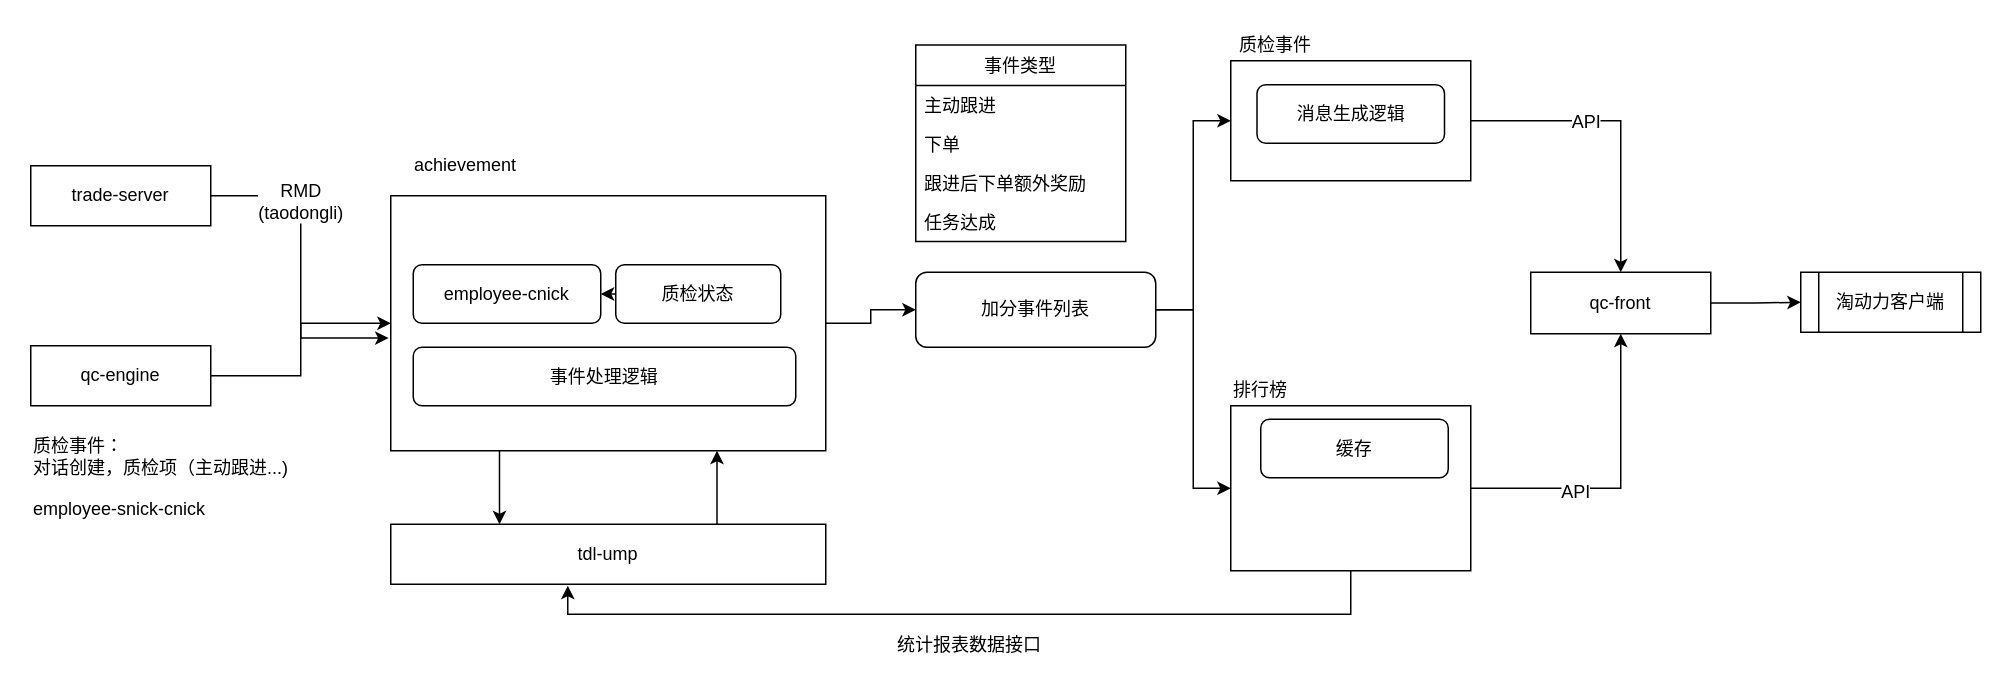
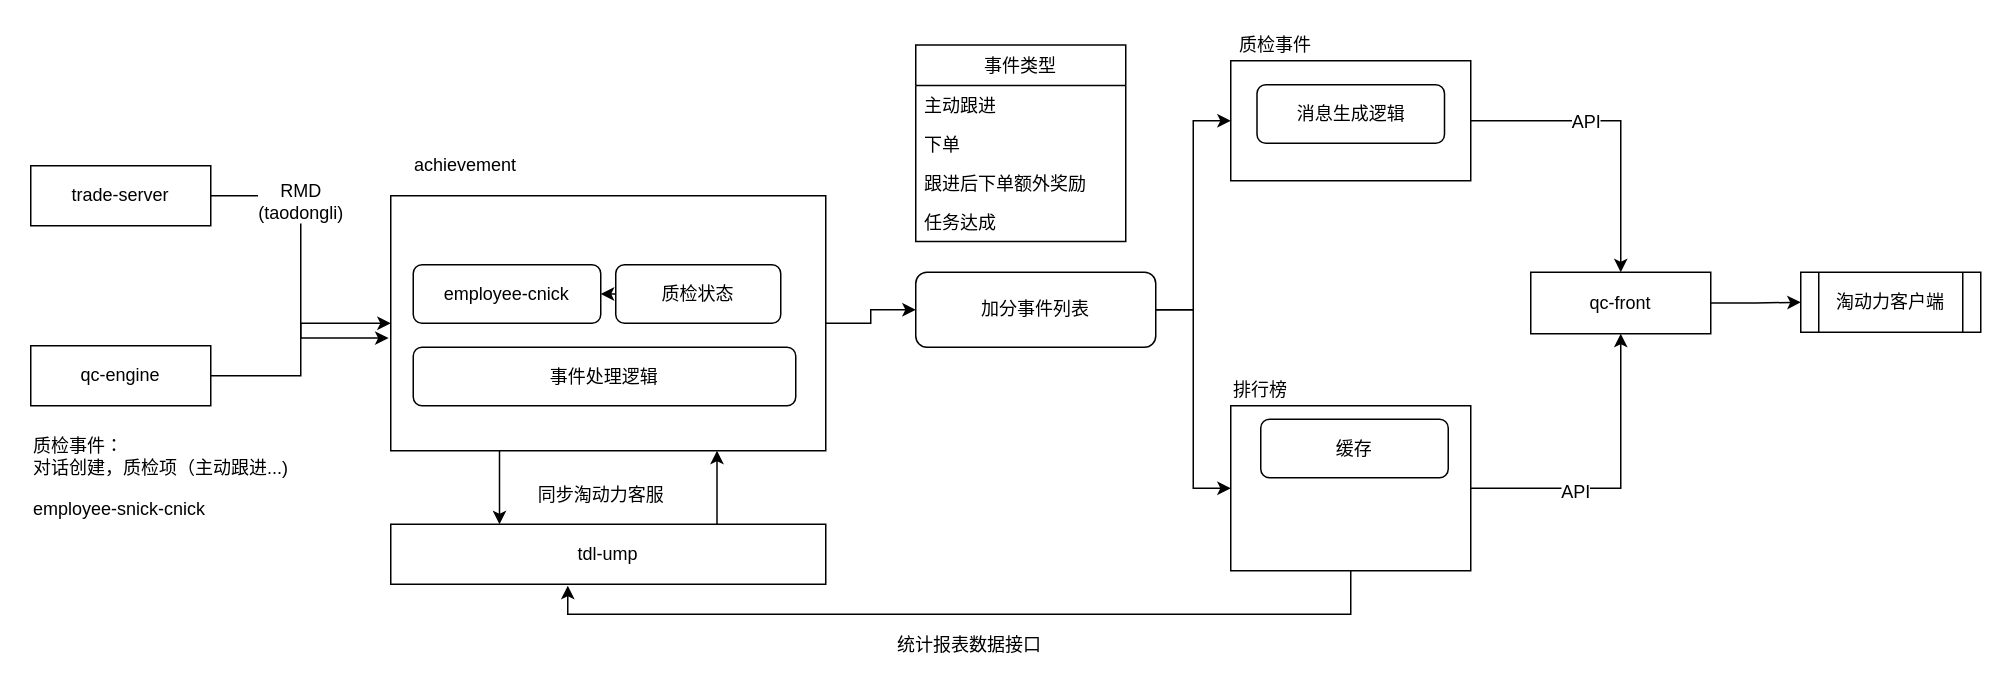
none -> (601, 496)
